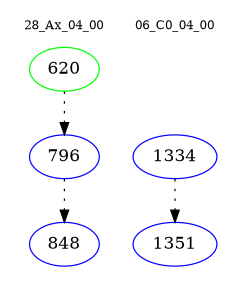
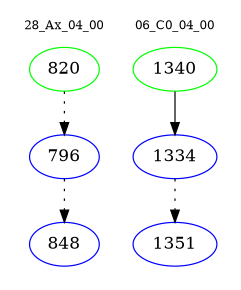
(64, 69) -> (64, 69)
none -> (175, 69)
